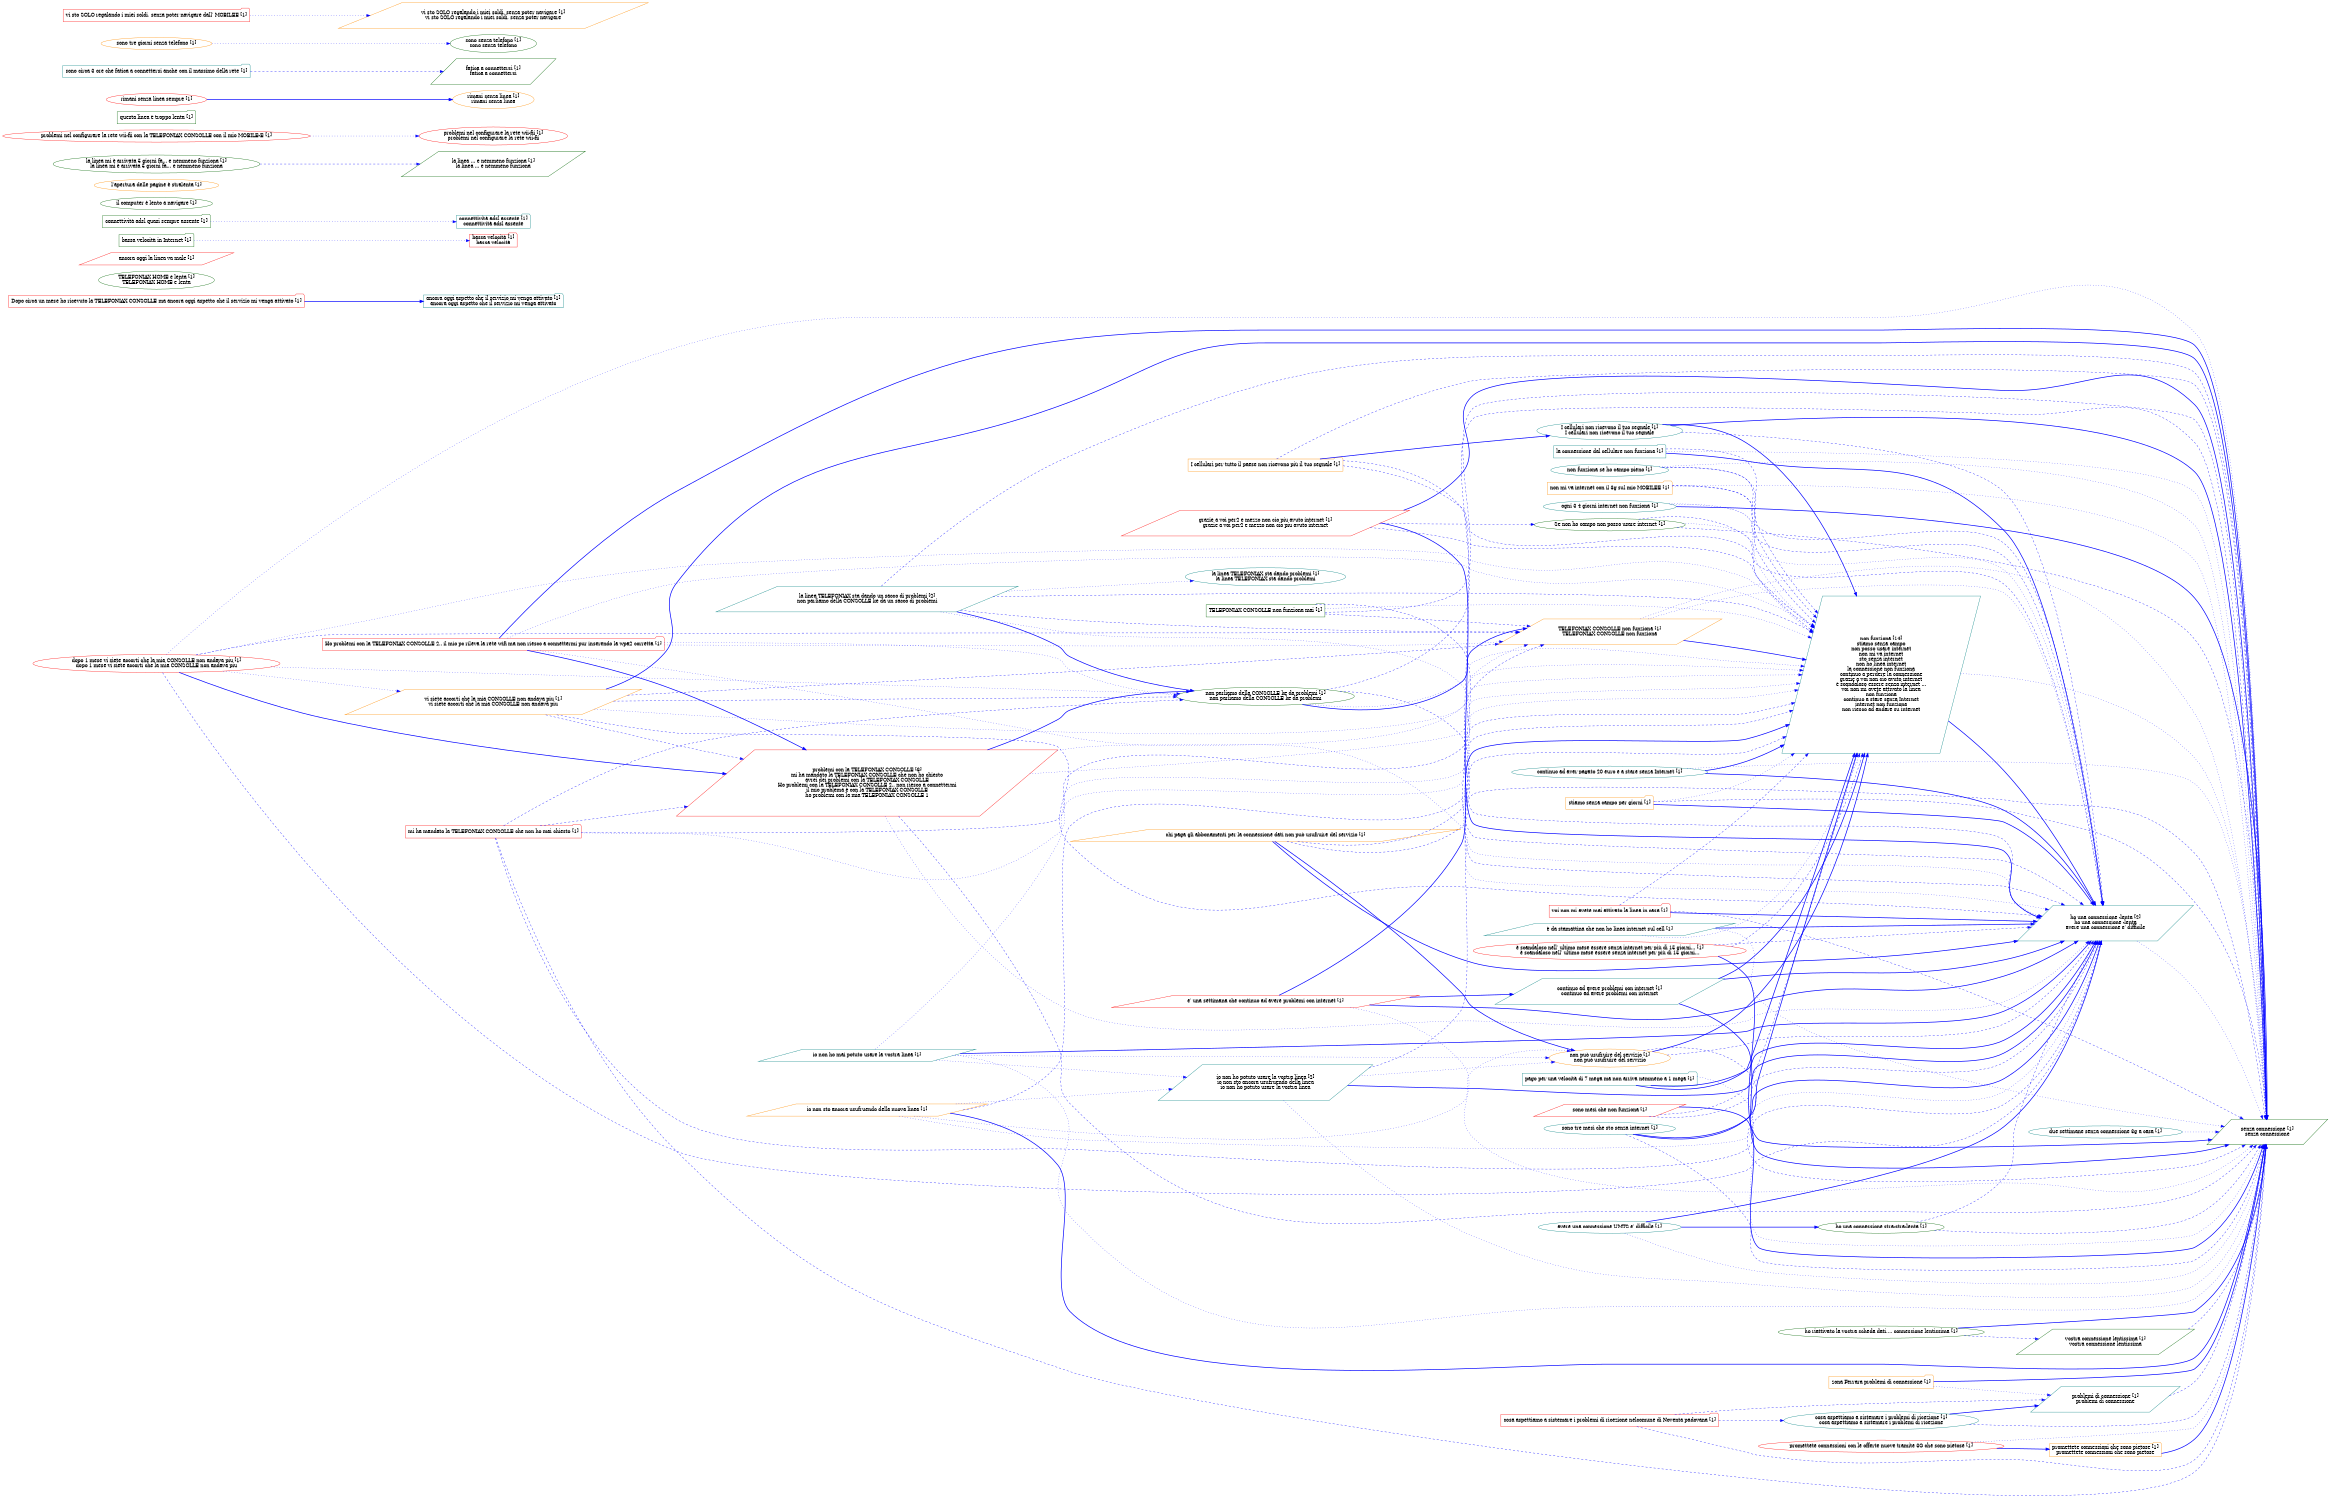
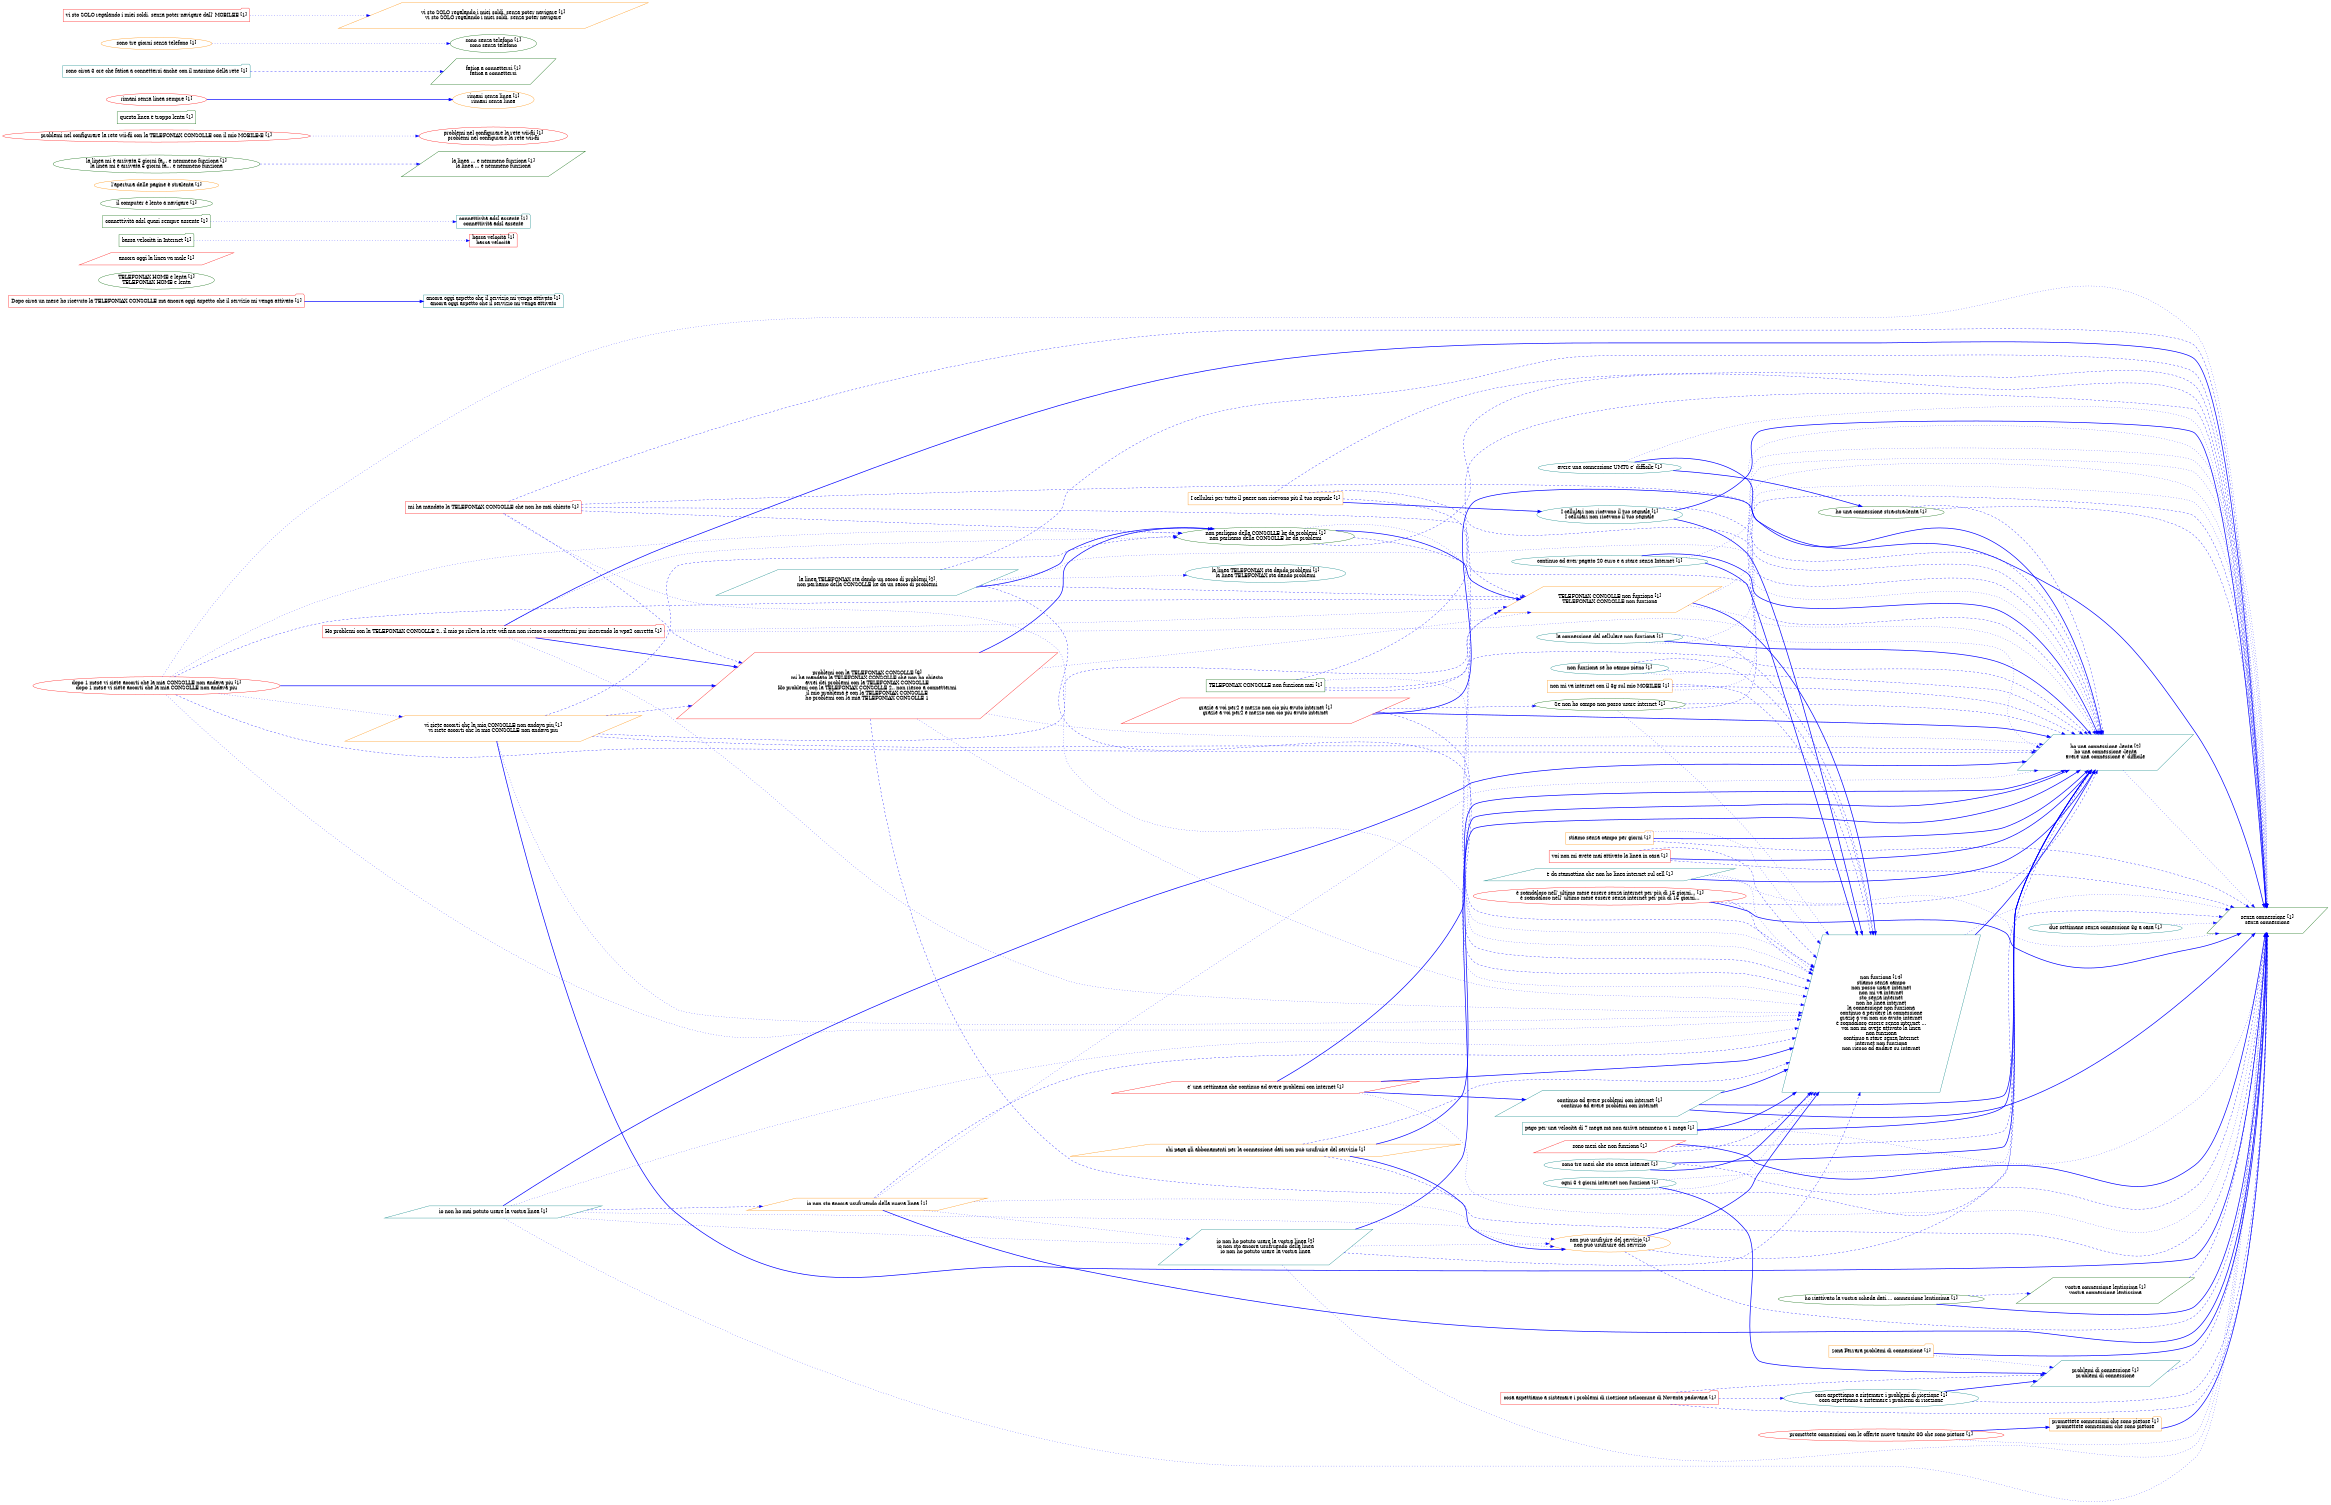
(1610, 452) -> (1610, 637)
(2192, 596) -> (1784, 1365)
none -> (669, 1208)
